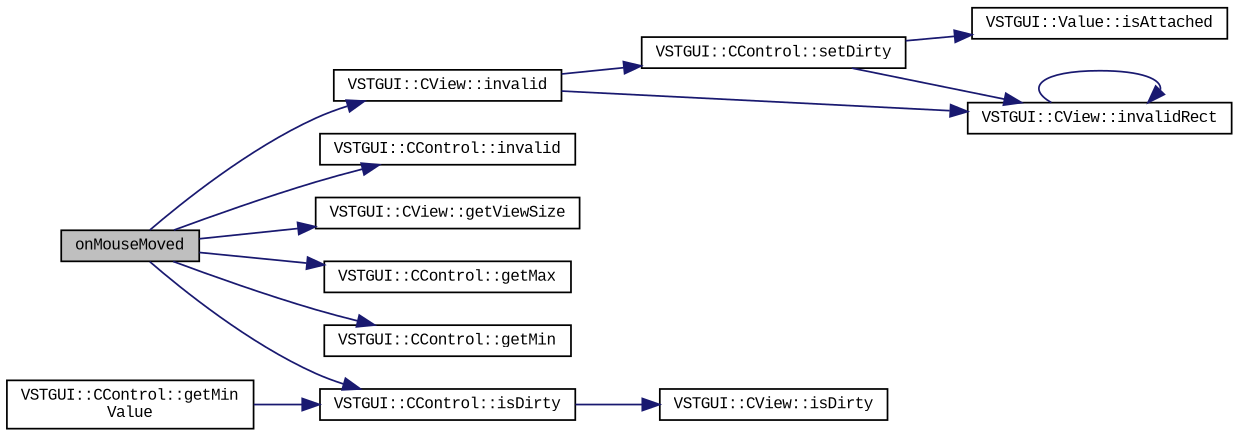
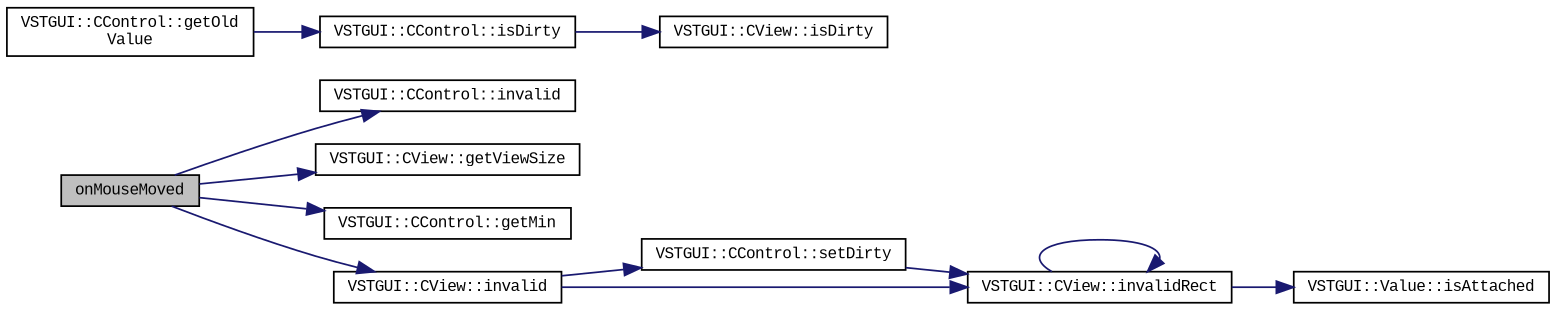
(930, 39) -> (1254, 287)
(448, 277) -> none
(241, 331) -> none
(130, 405) -> (130, 32)
